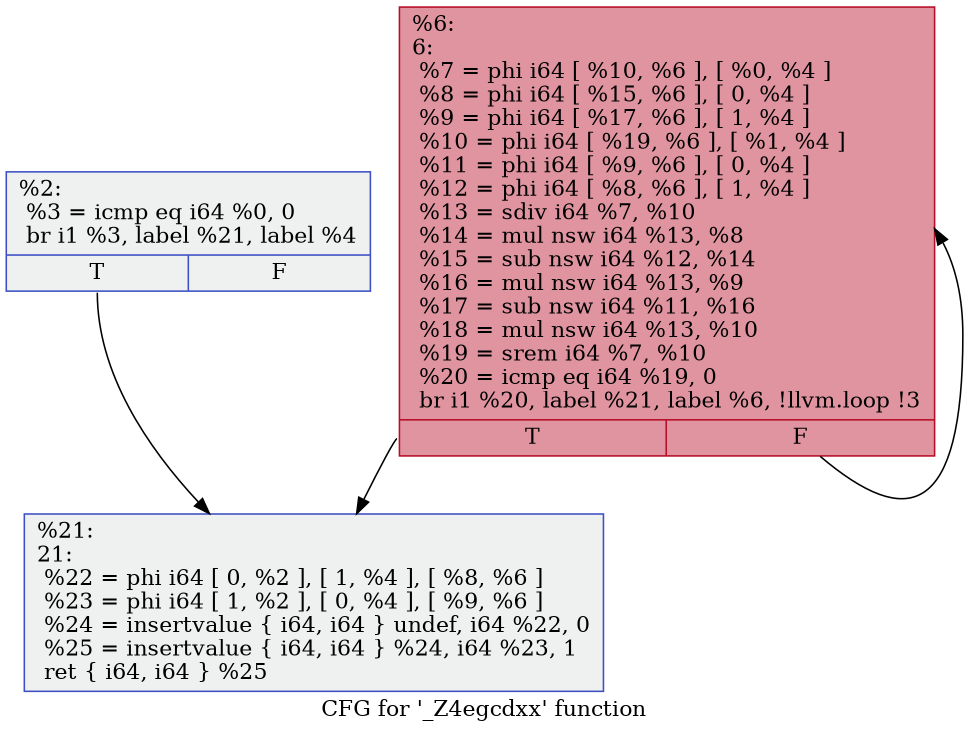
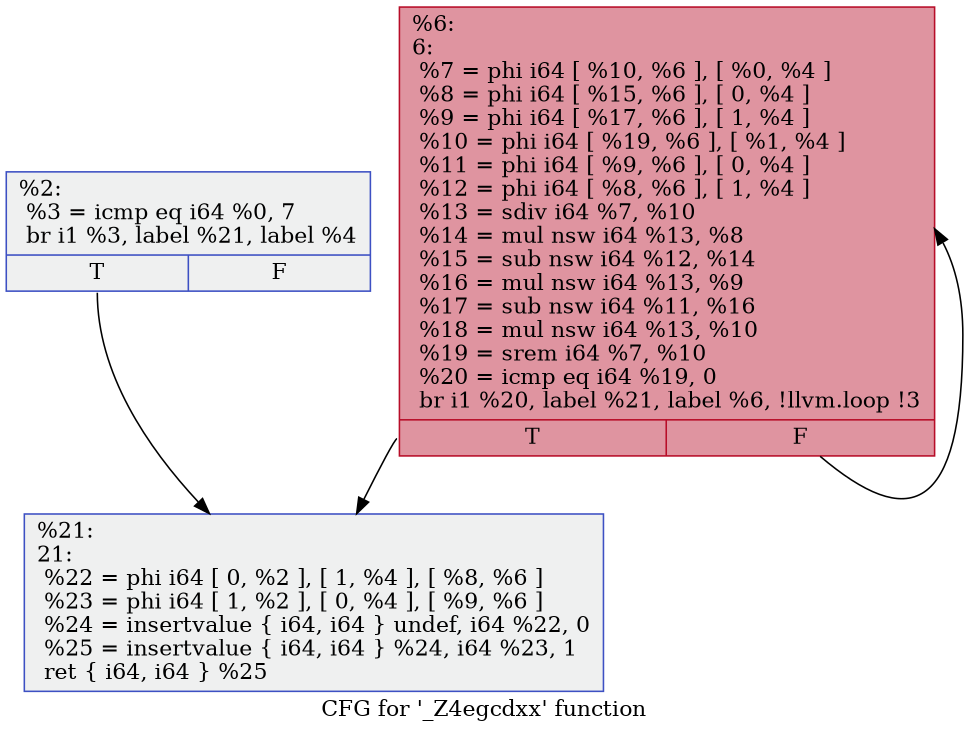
(158, 213) -> (158, 213)
